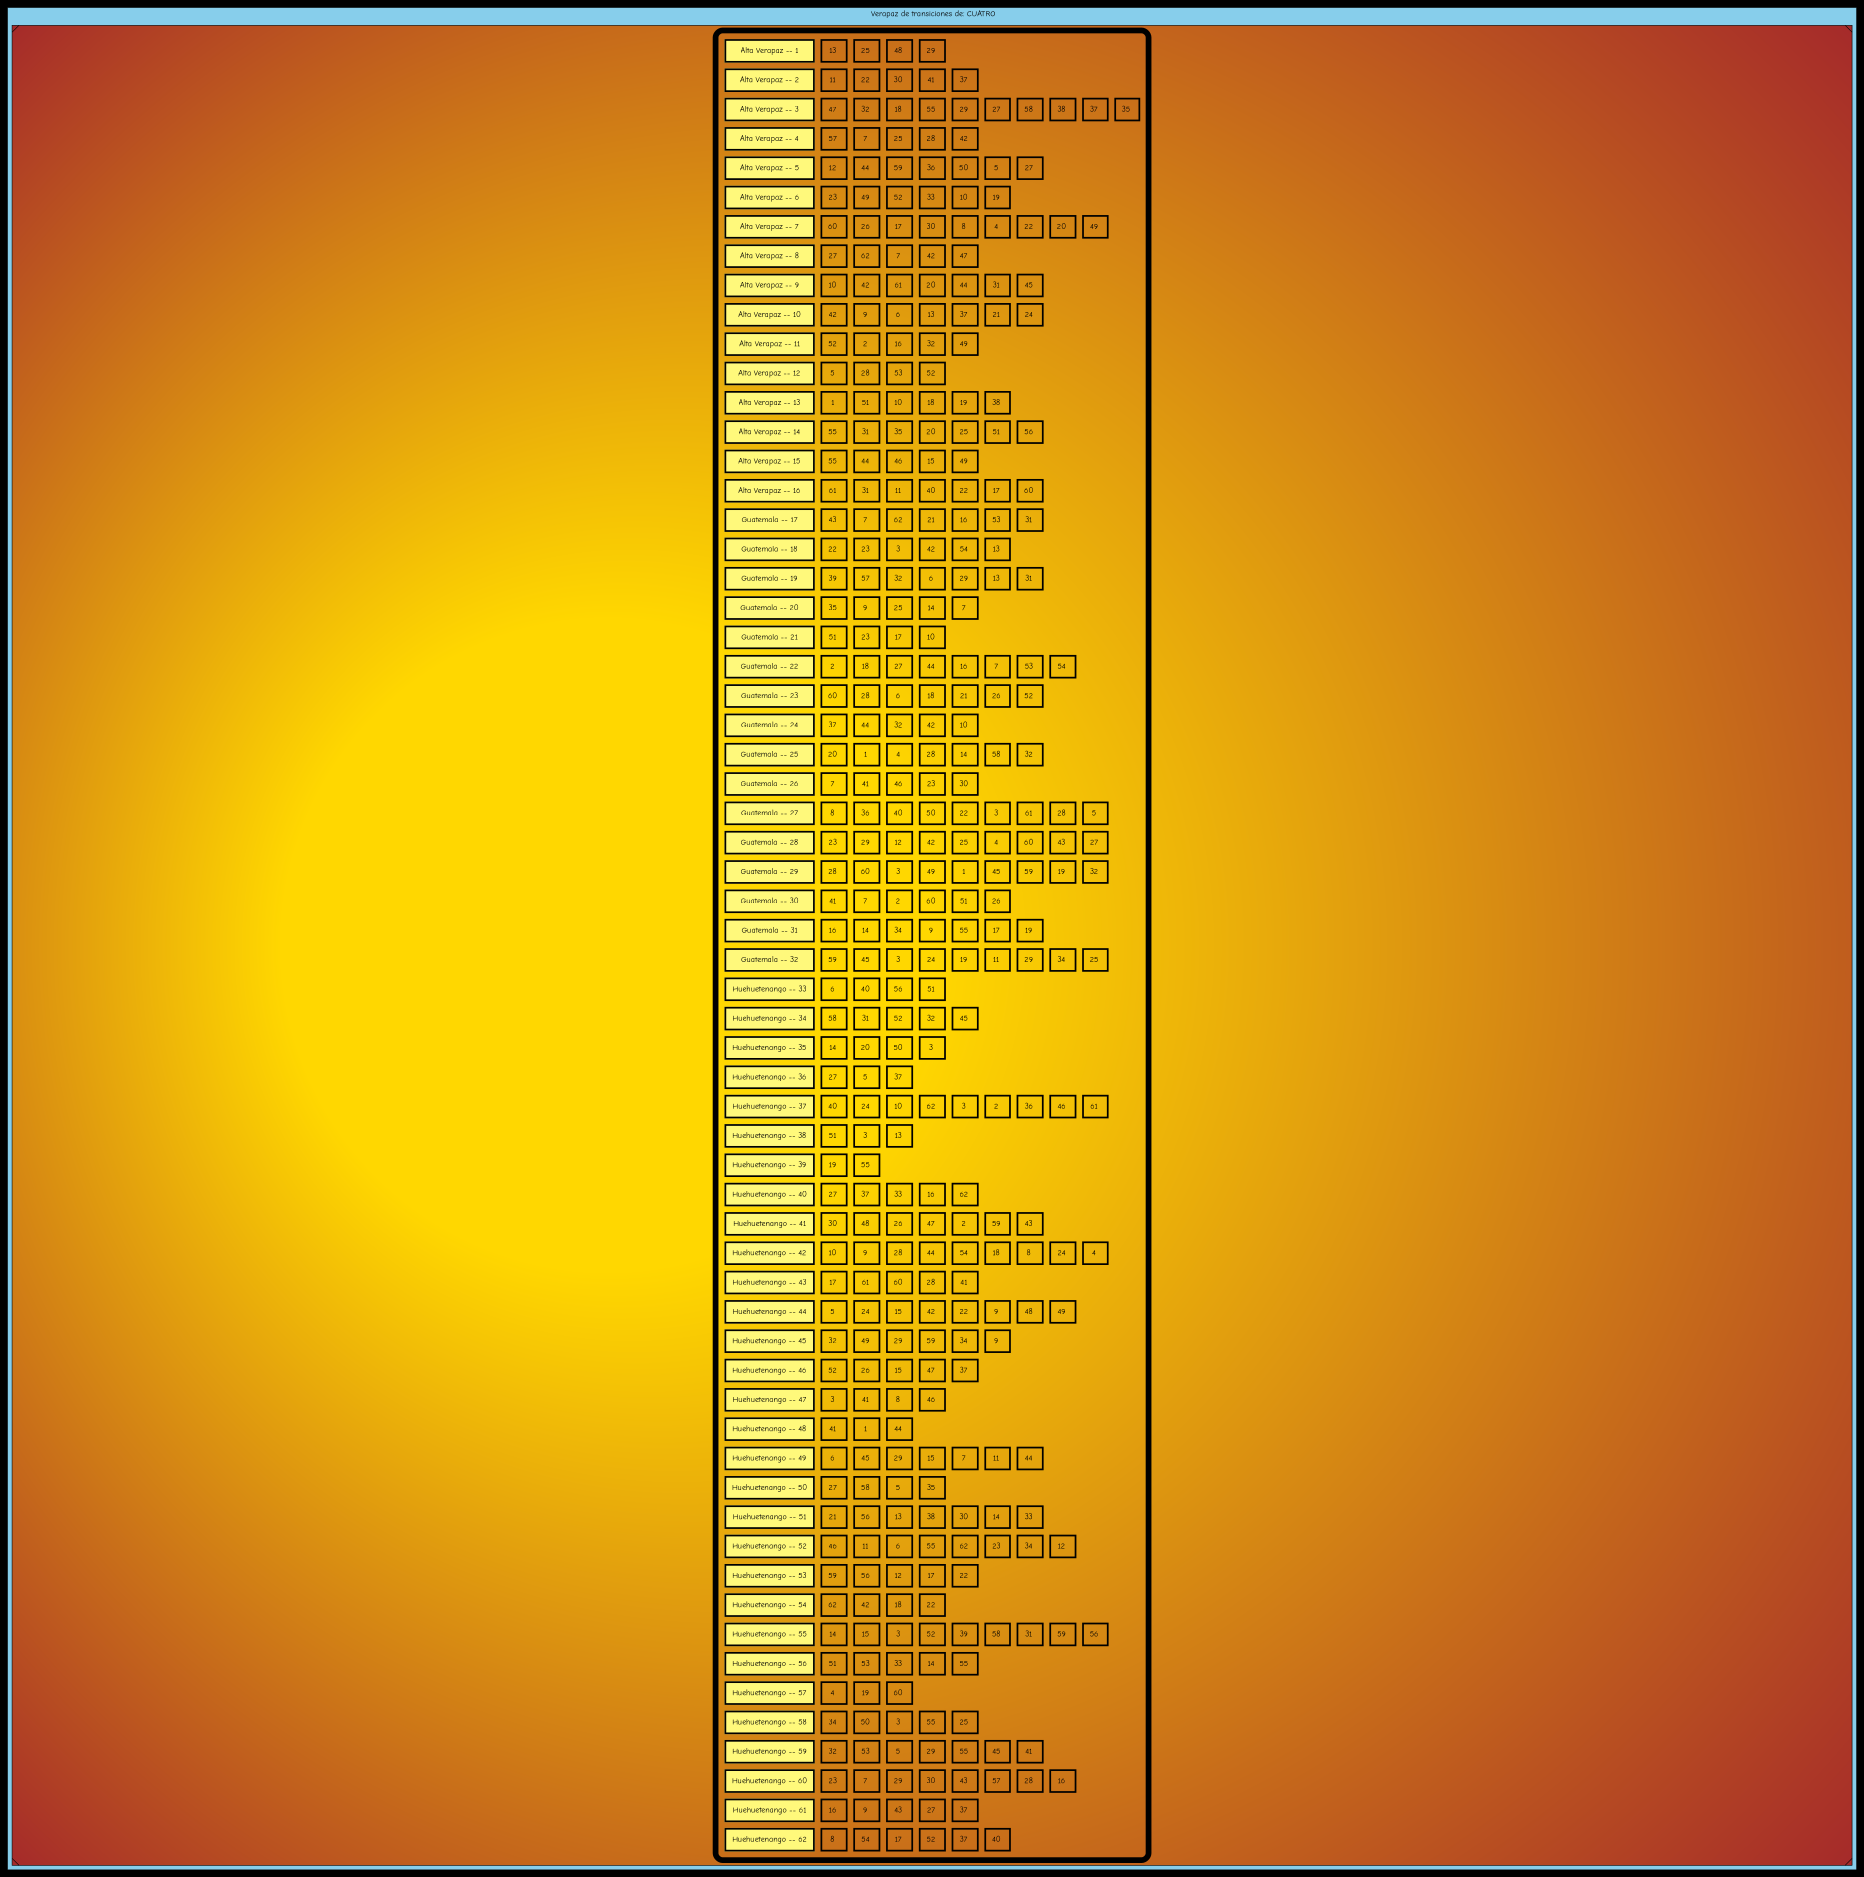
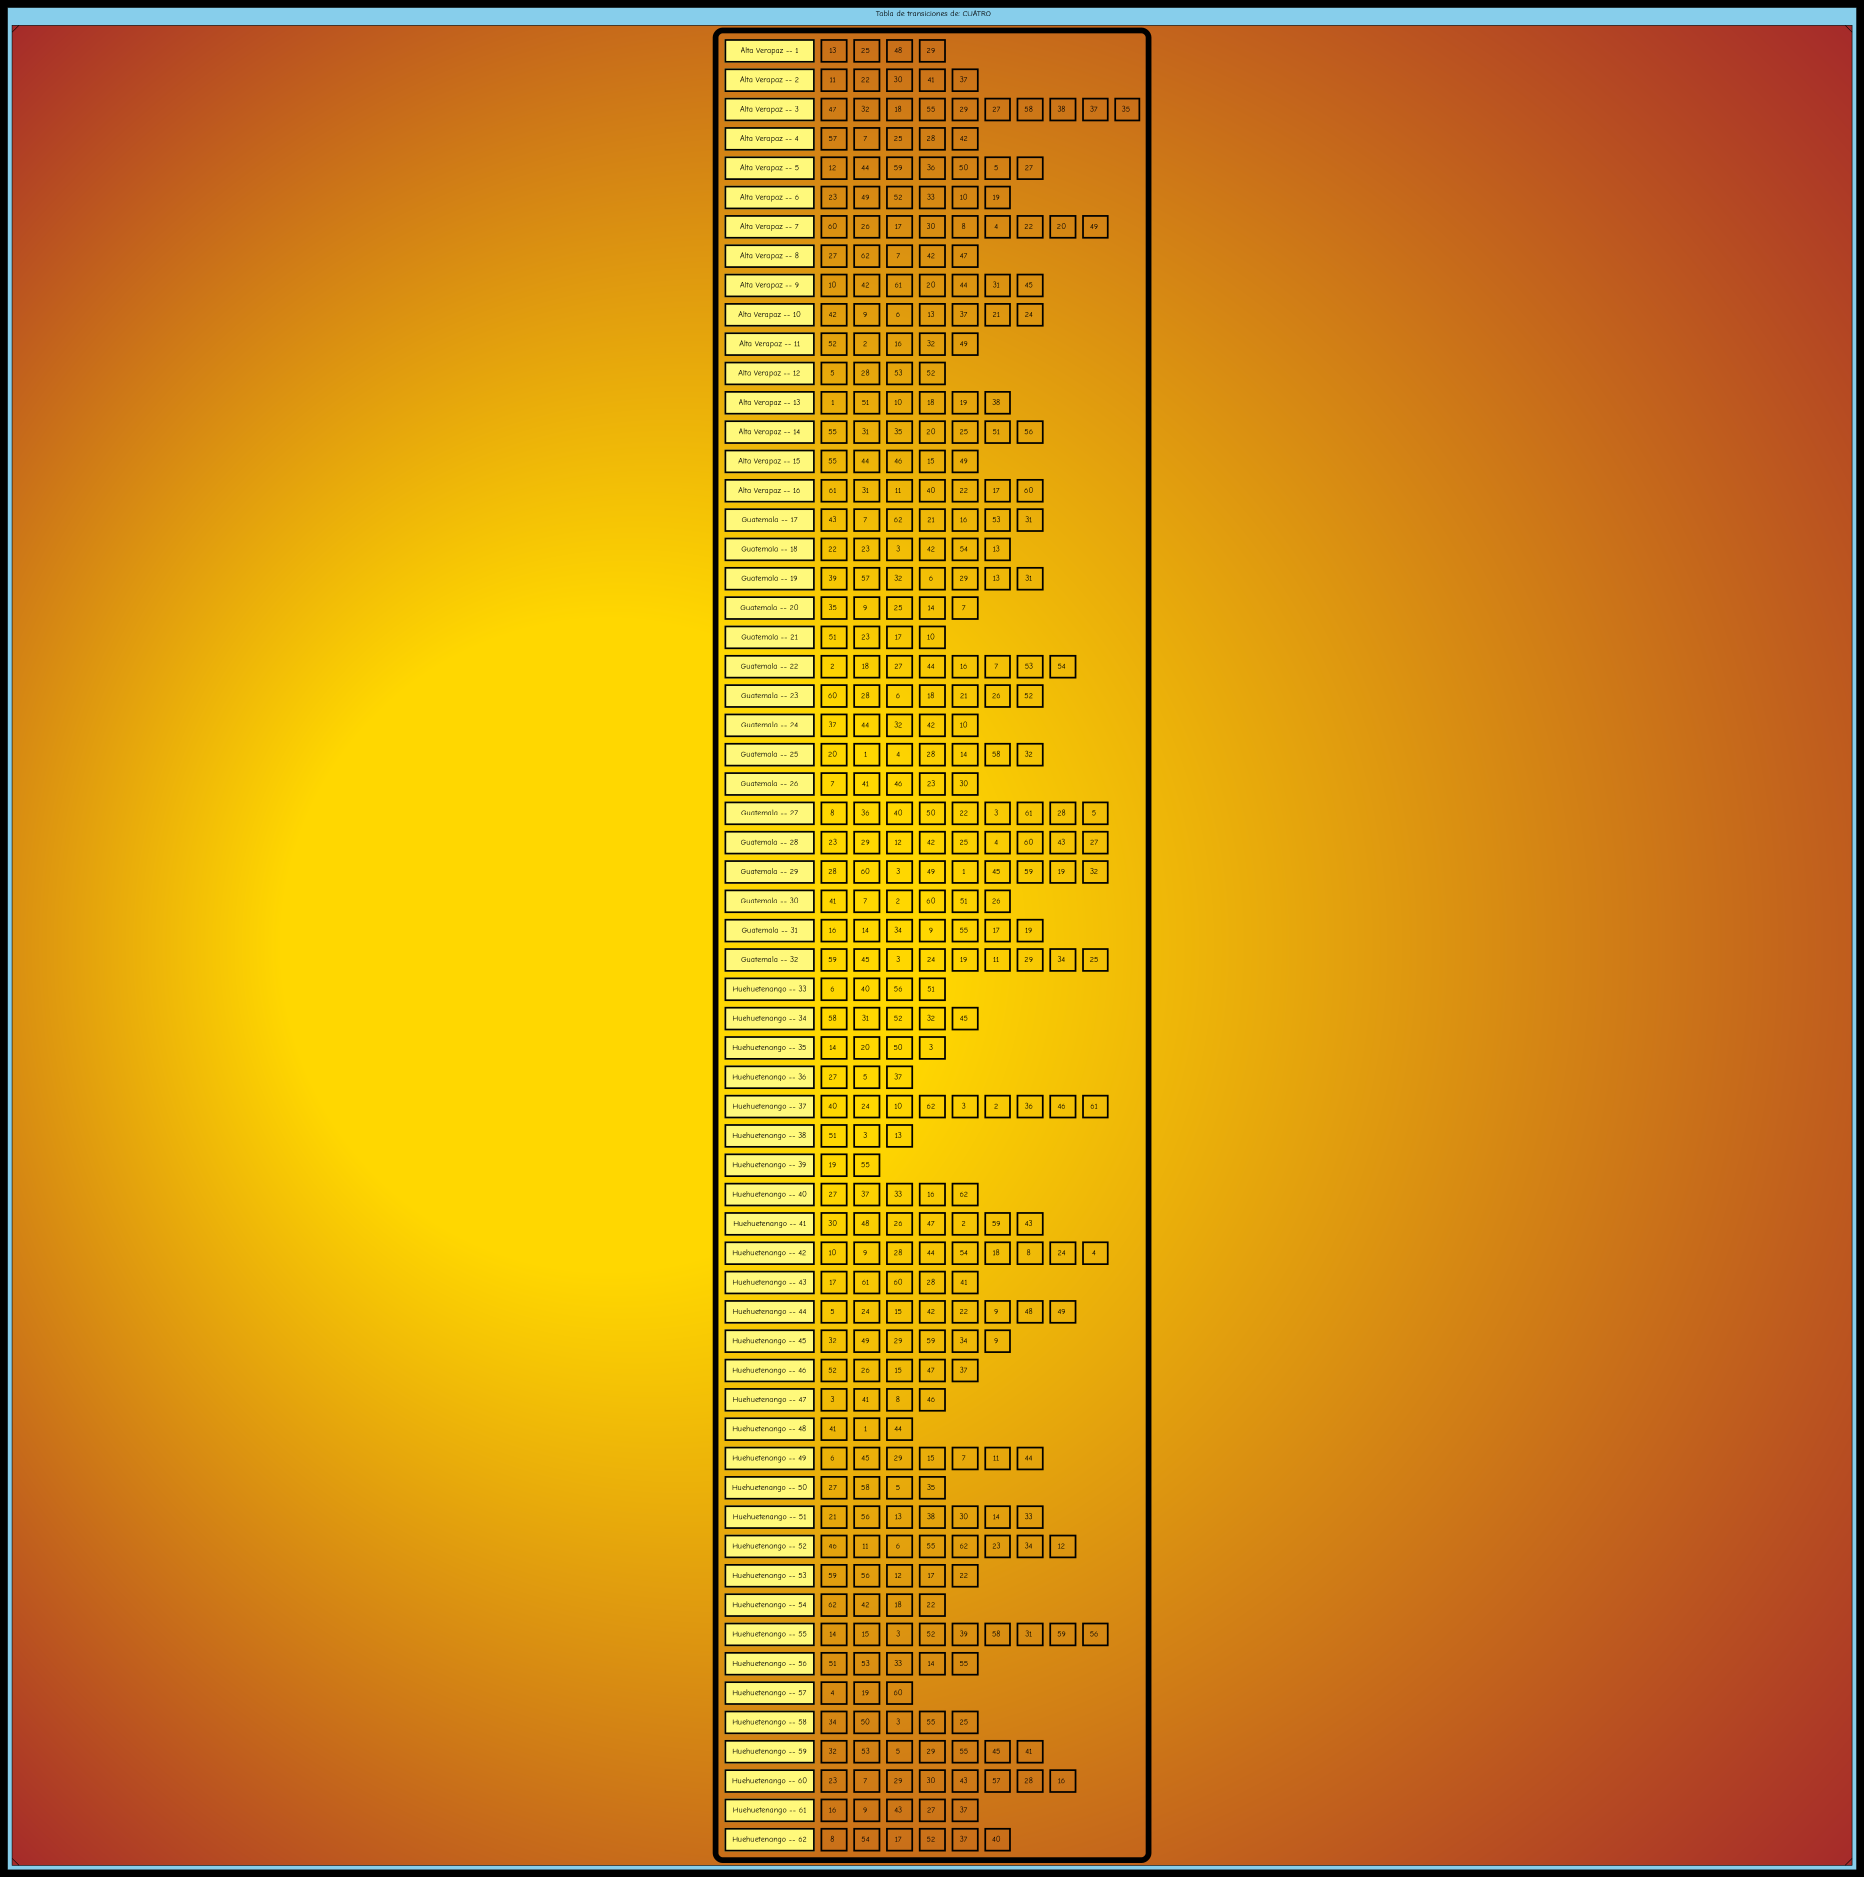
(932, 14) -> (932, 14)
